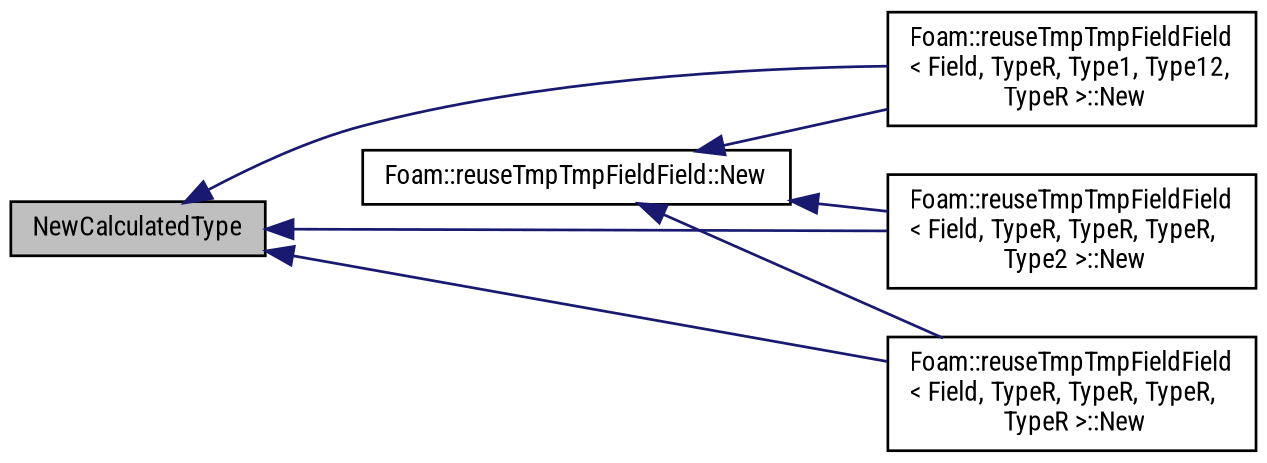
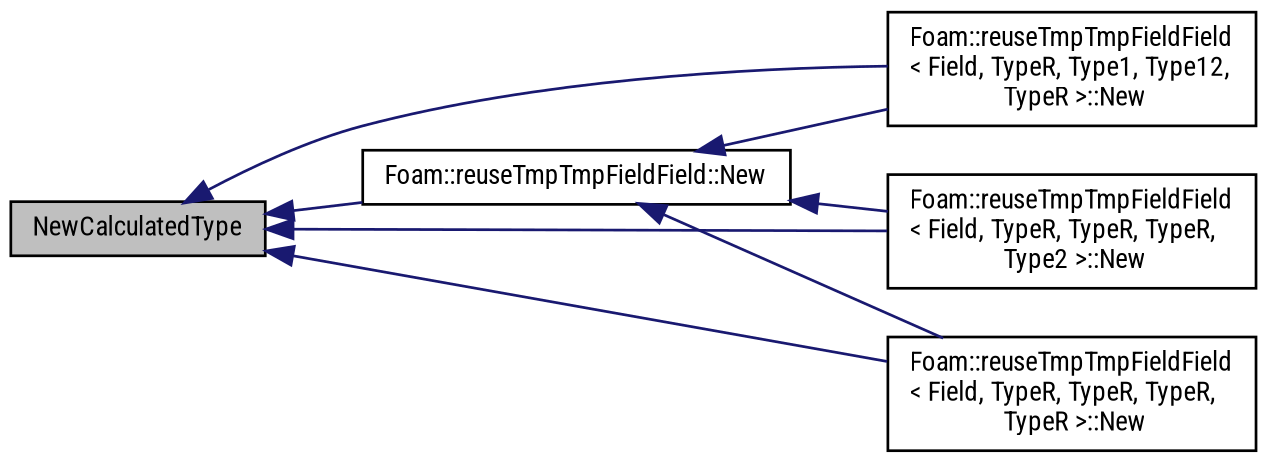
none -> (328, 207)
